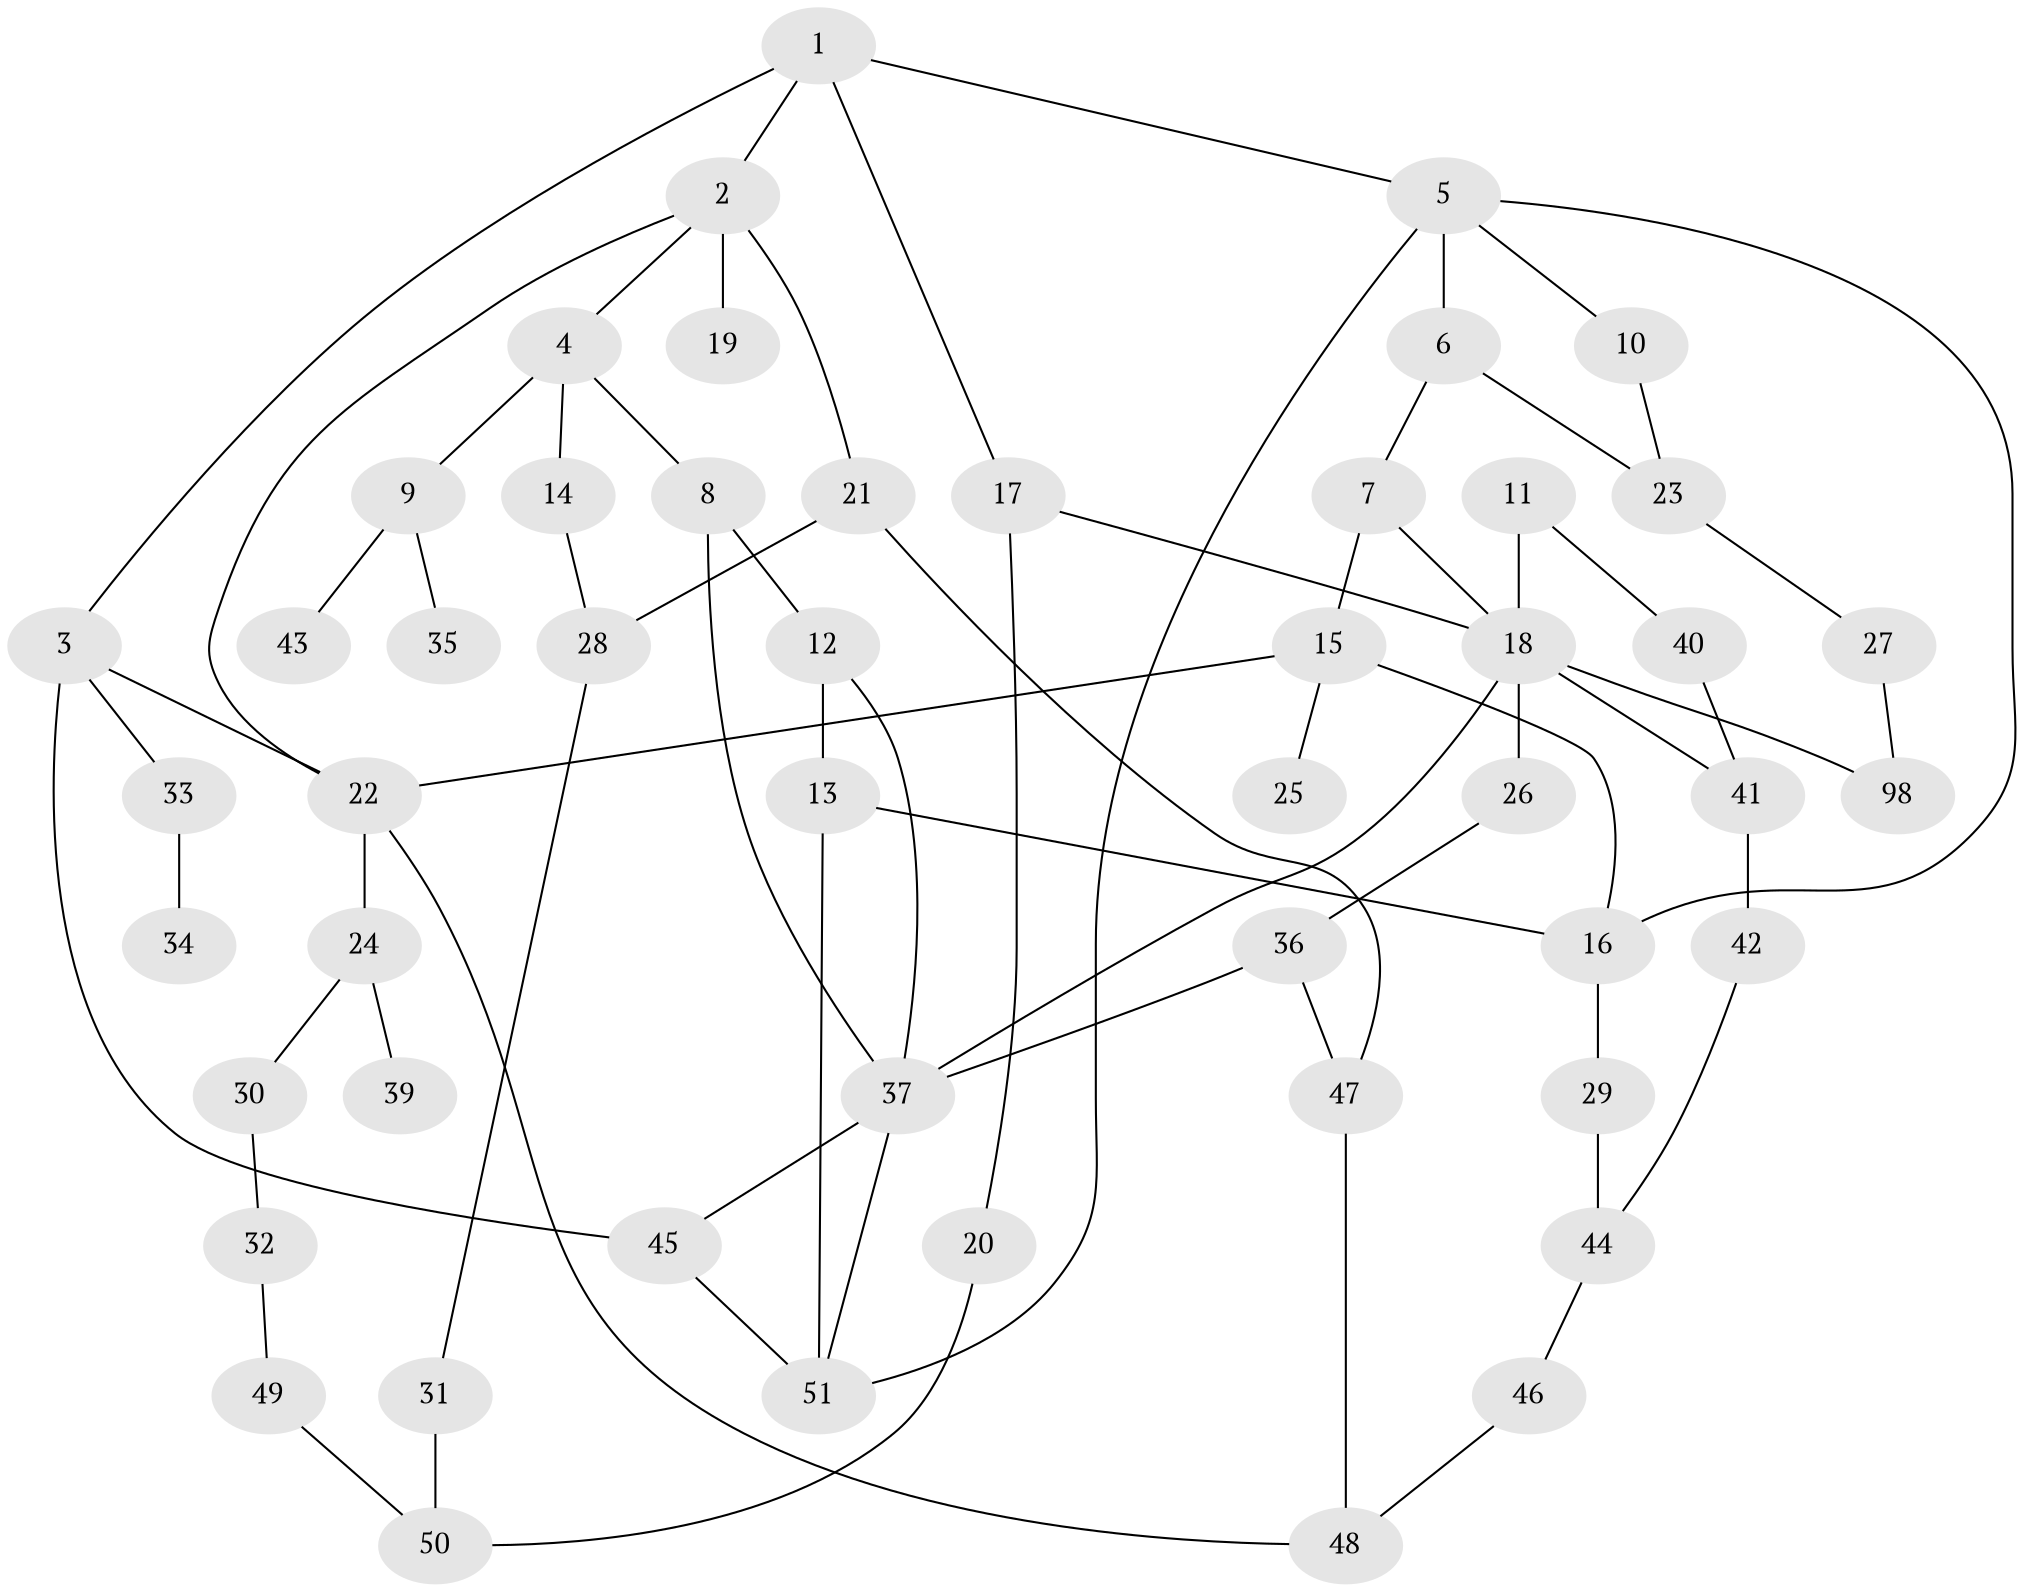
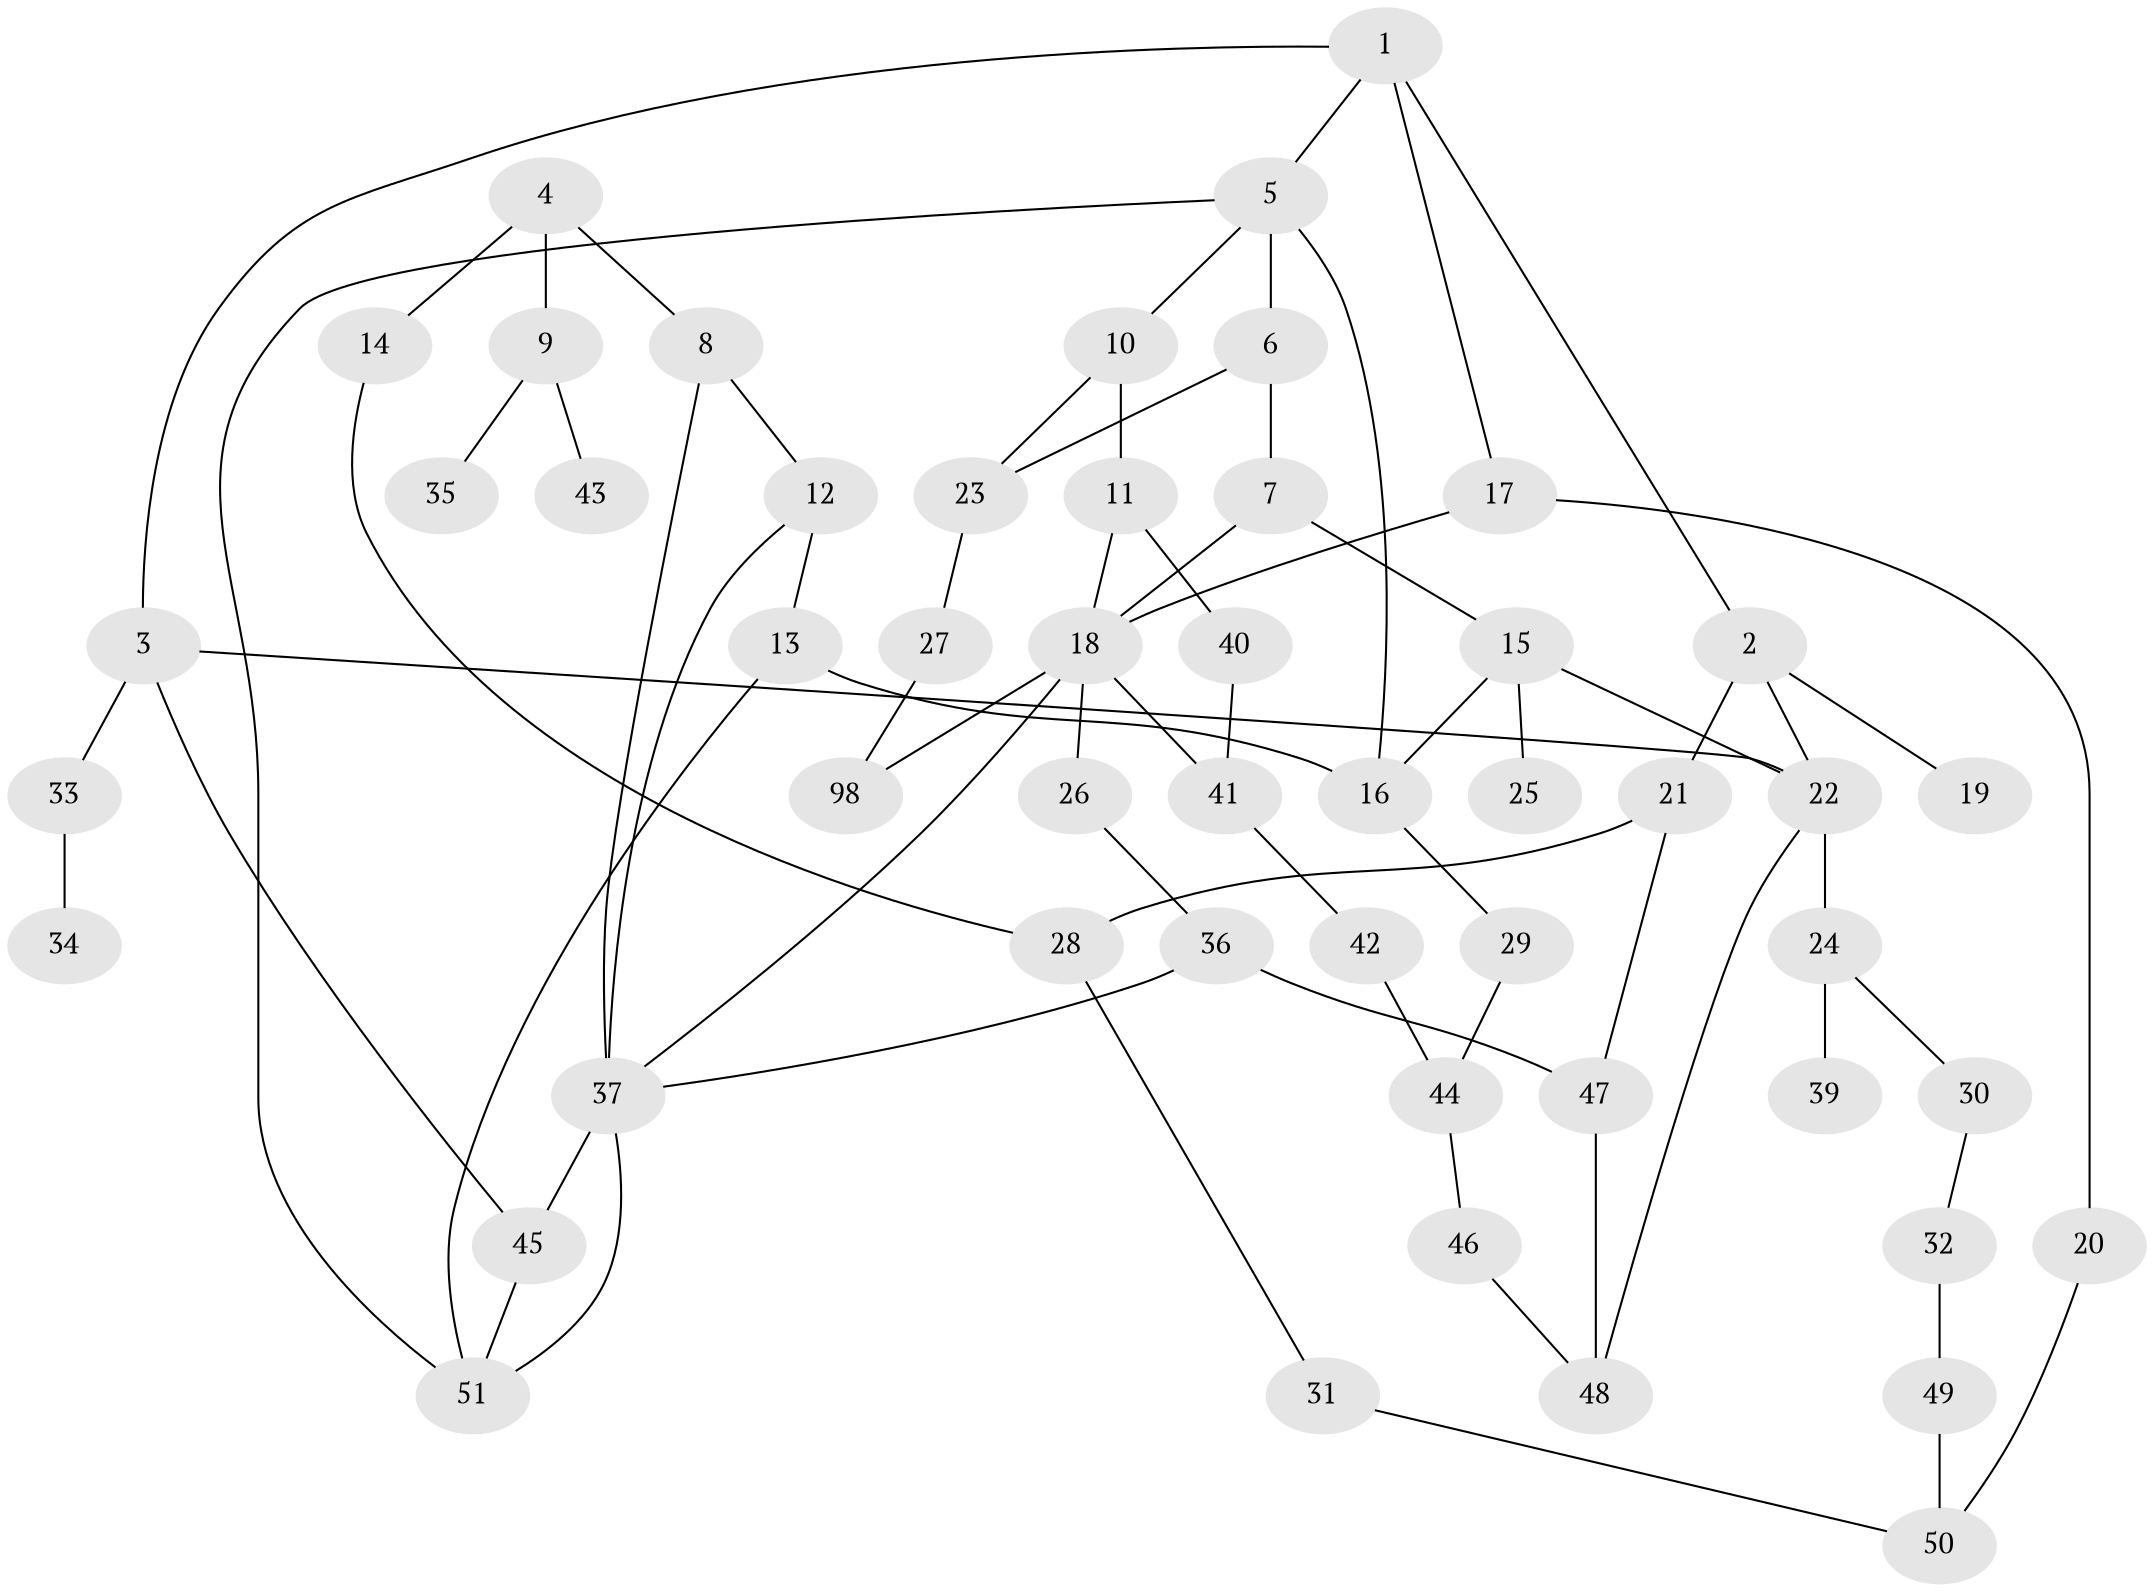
(644, 271) -> none
none -> (1121, 406)
